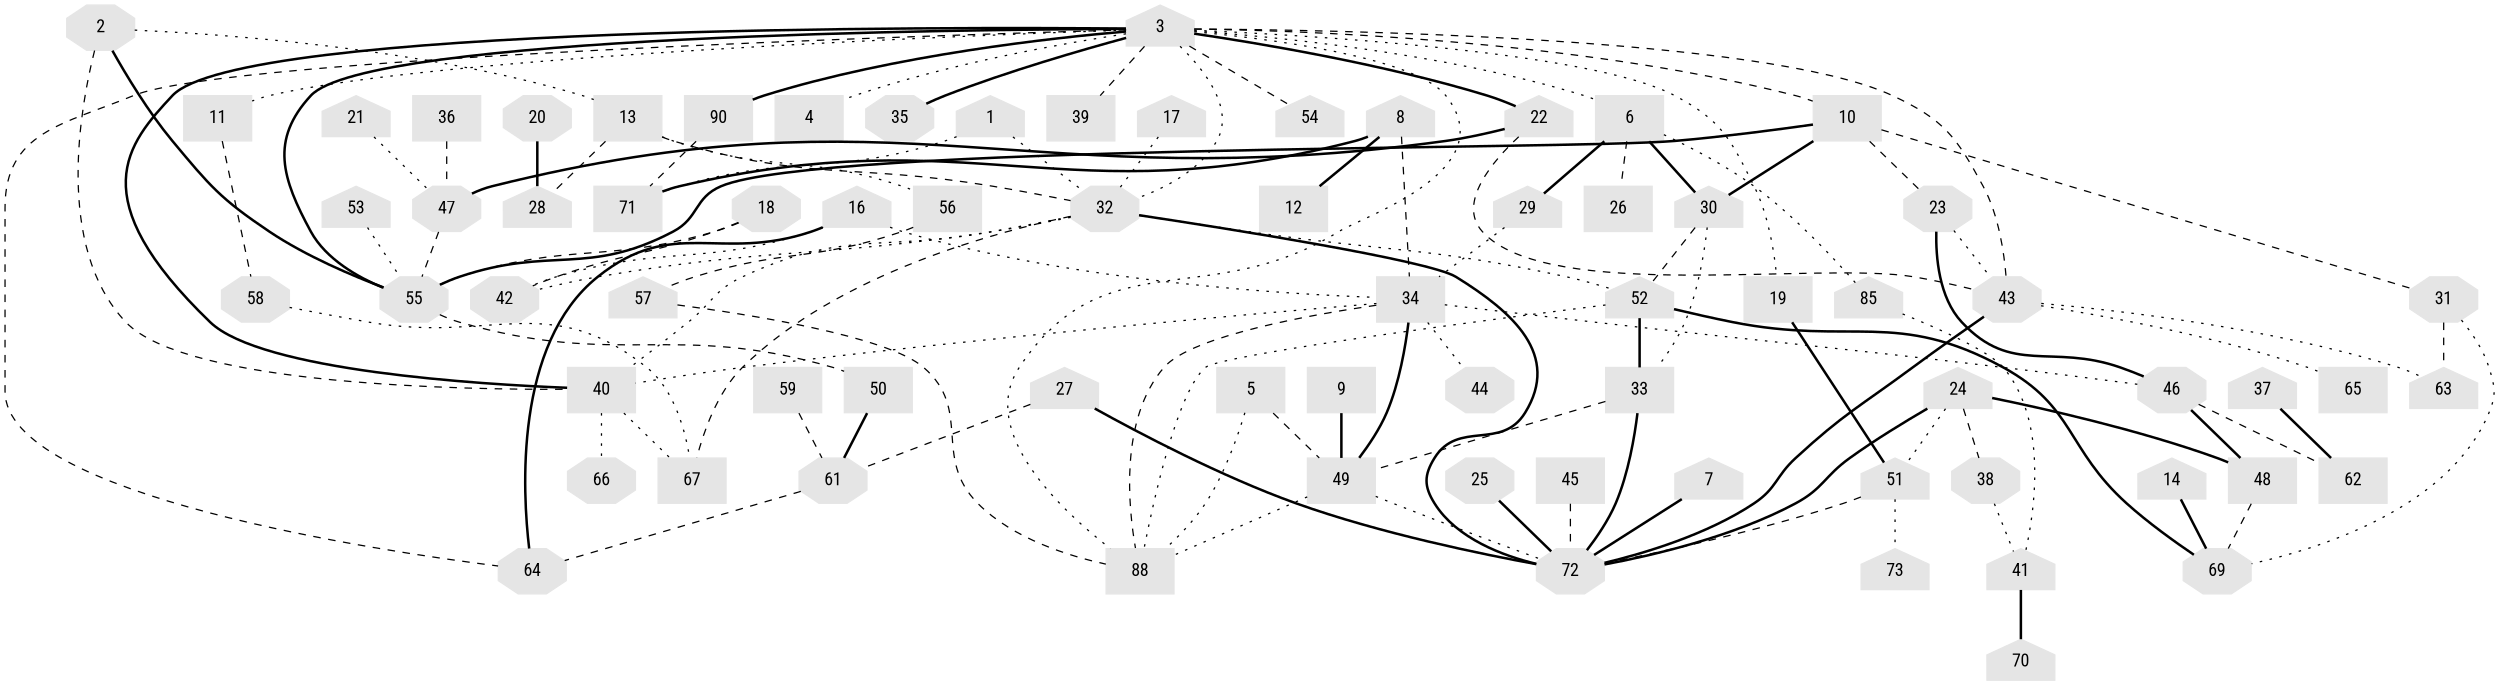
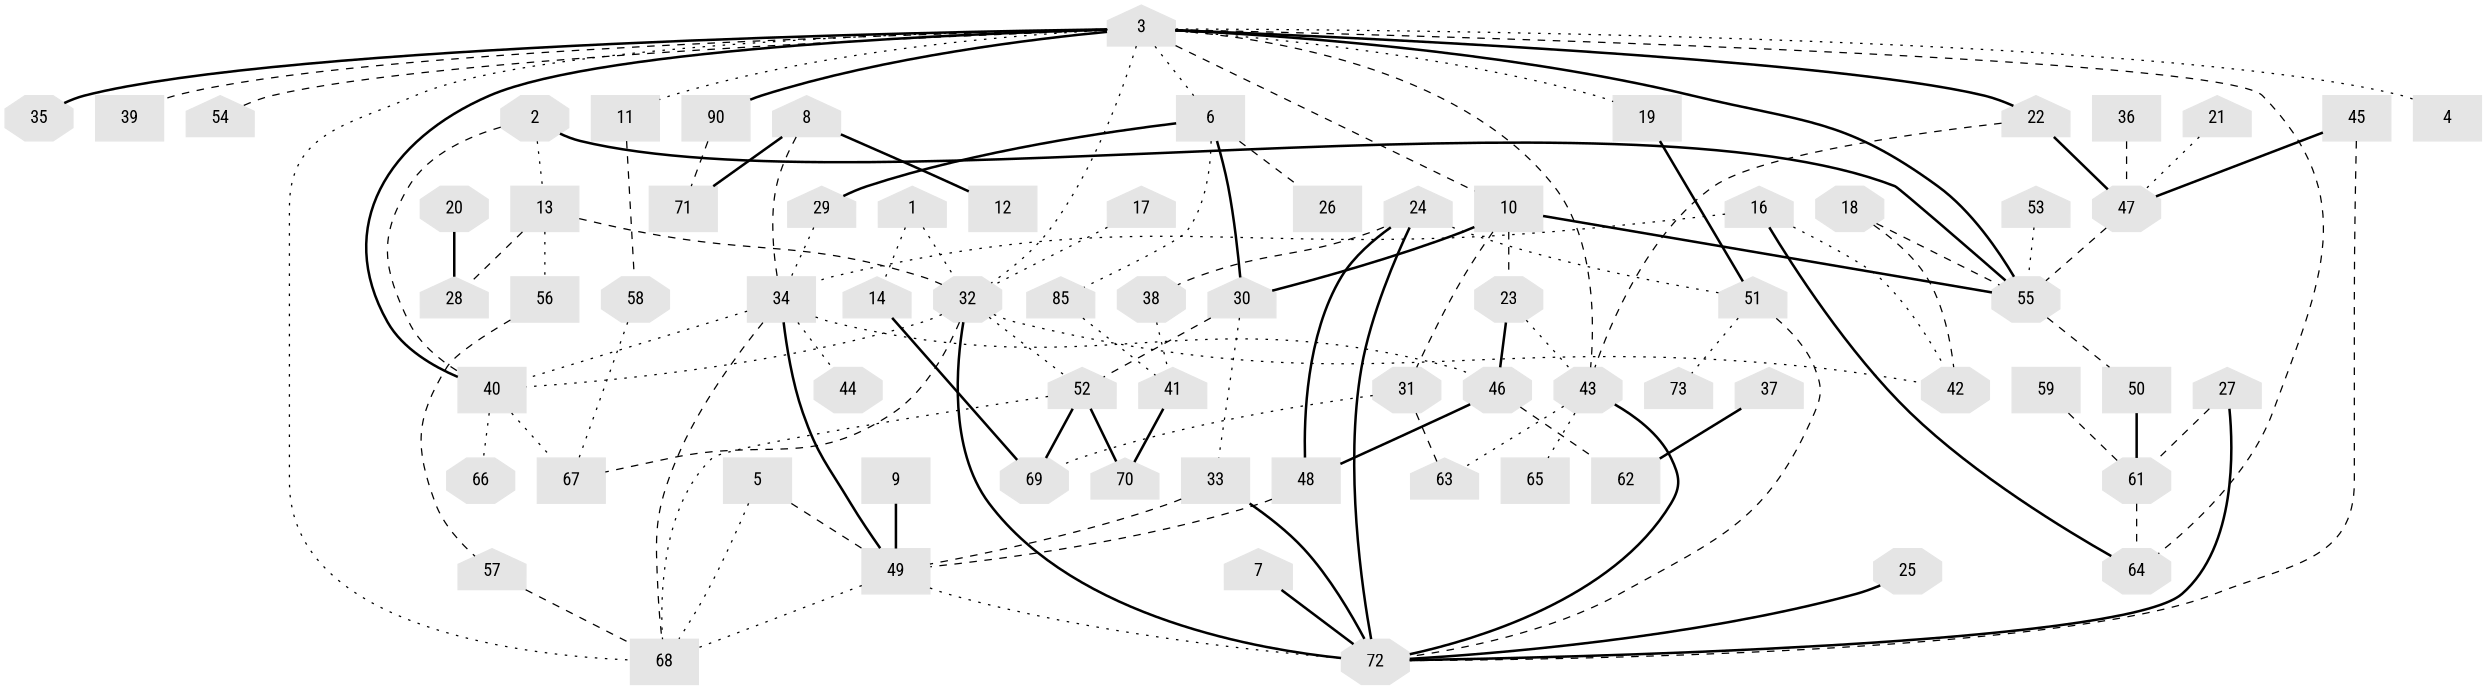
none -> (2239, 164)
(809, 165) -> (895, 254)
(1640, 343) -> (1103, 435)
(2240, 526) -> (1103, 542)
(1140, 571) -> (664, 662)
